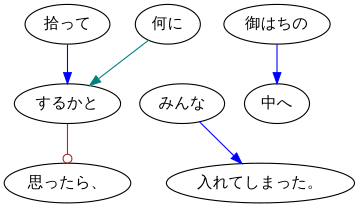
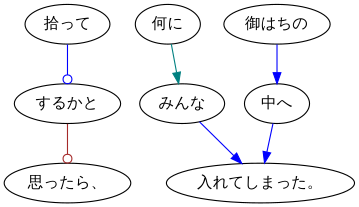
(124, 59) -> (174, 58)
(67, 60) -> (67, 60)
none -> (270, 138)
